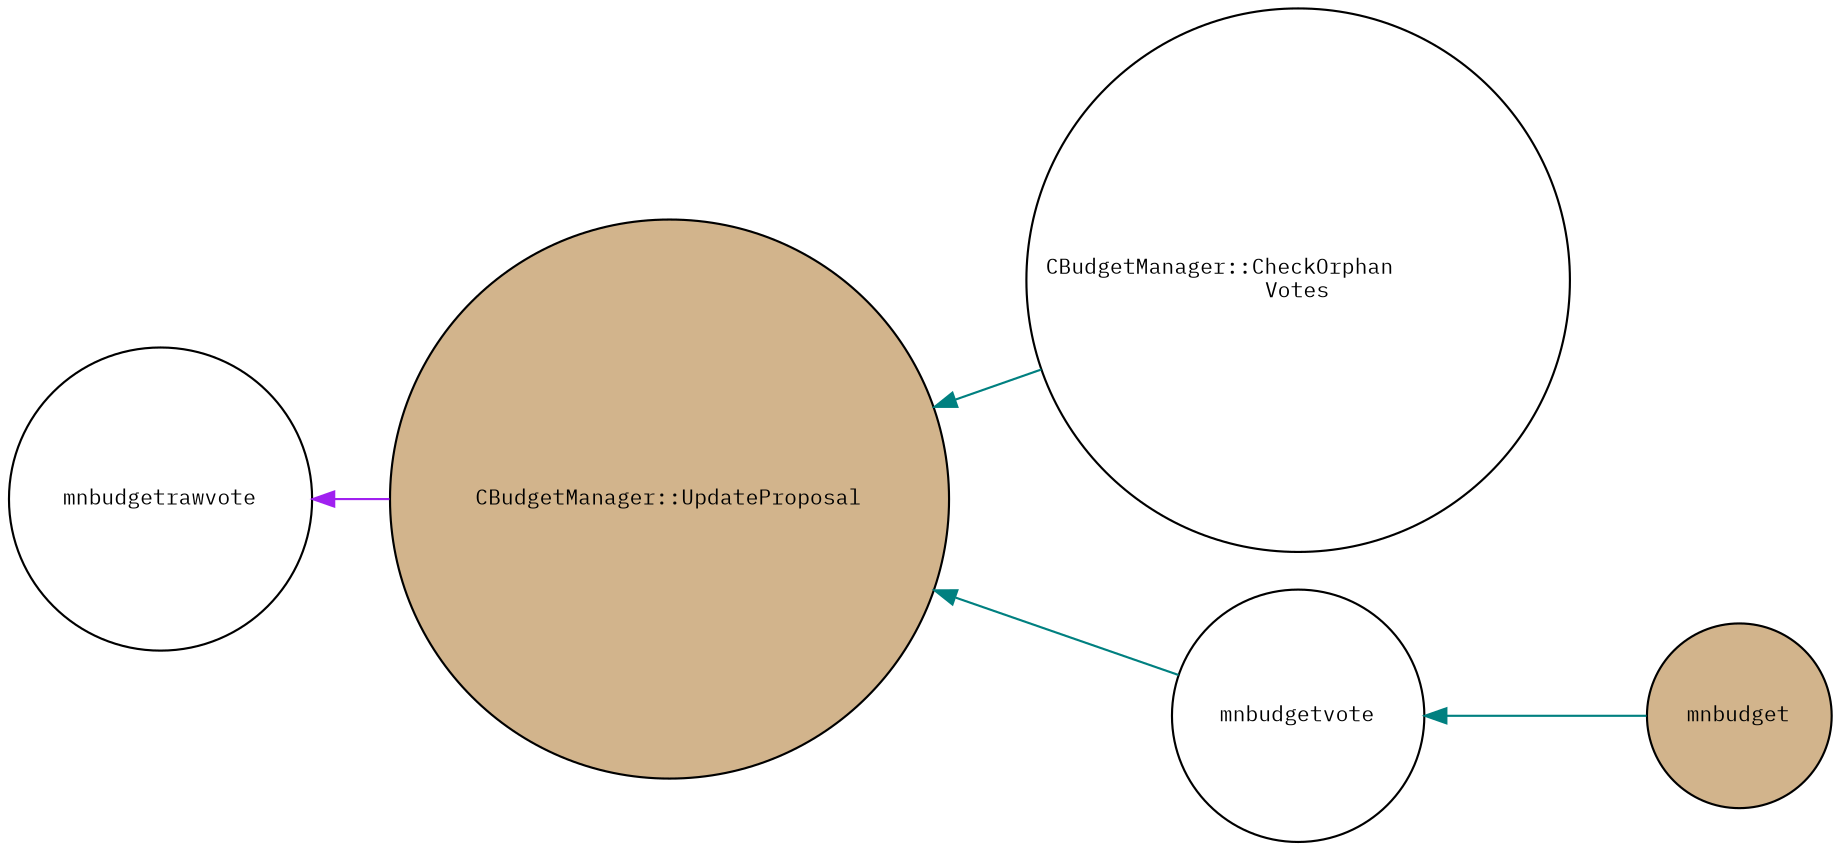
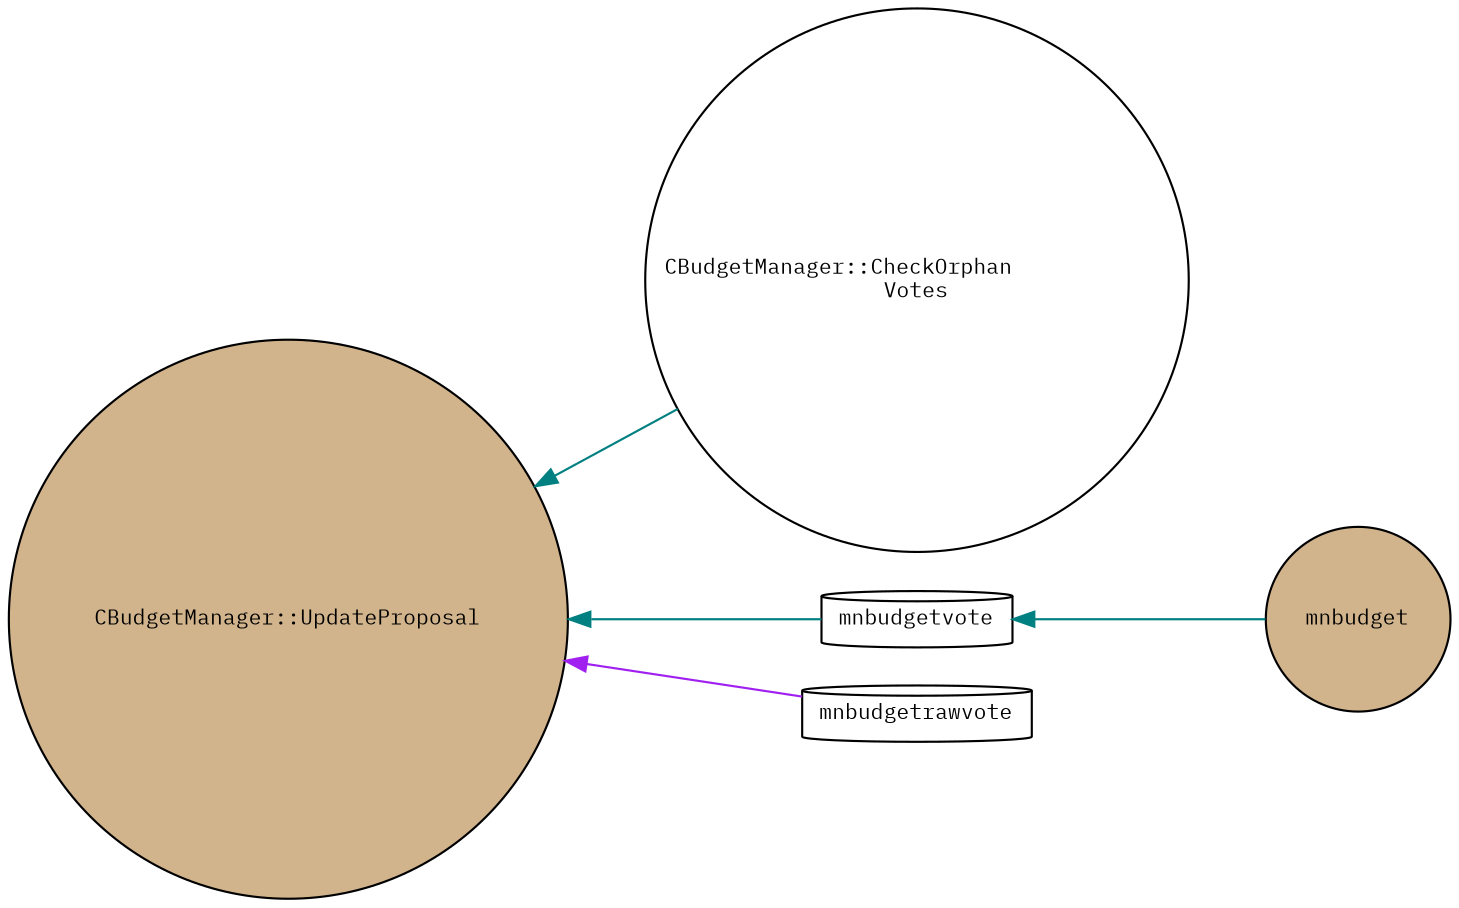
(161, 499) -> (917, 714)
(362, 499) -> (694, 680)
(1298, 716) -> (917, 619)
